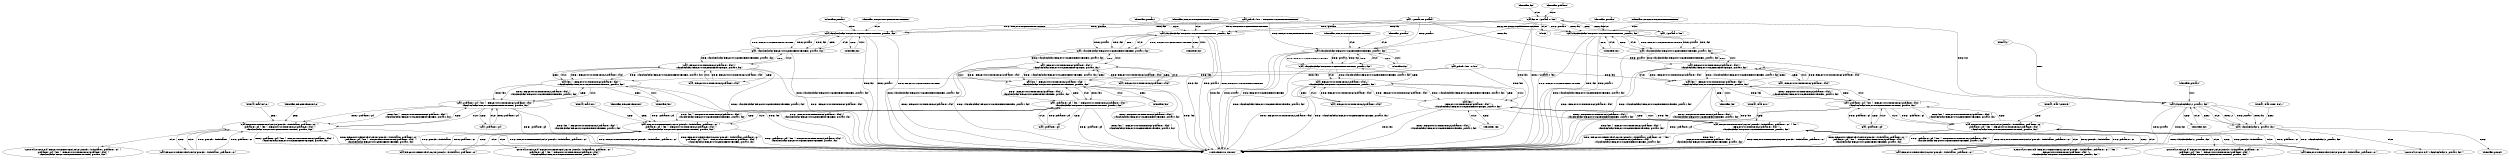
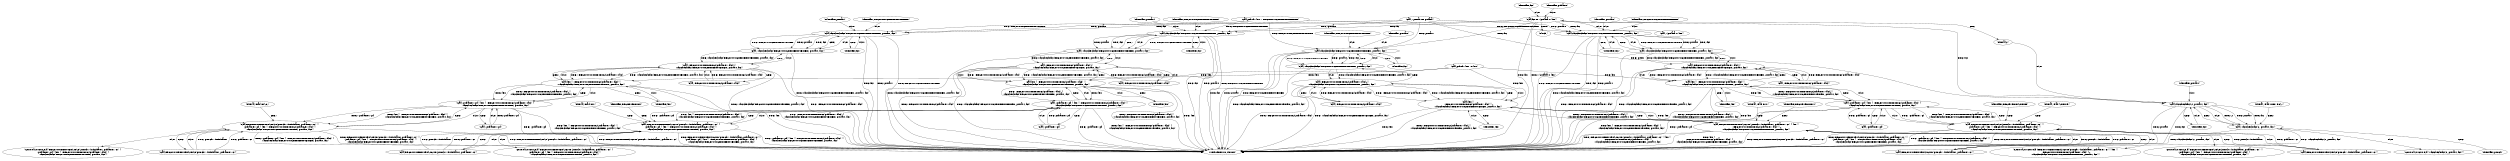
(1545, 27) -> (1545, 27)
(1600, 27) -> (1600, 27)
(1602, 30) -> (1780, 23)
(1638, 58) -> (1638, 58)
(2040, 66) -> (2040, 66)
(301, 104) -> none
none -> (1800, 104)
none -> (2009, 104)
(2387, 130) -> (2385, 135)
